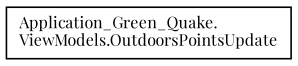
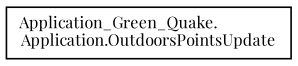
(149, 33) -> (149, 33)
